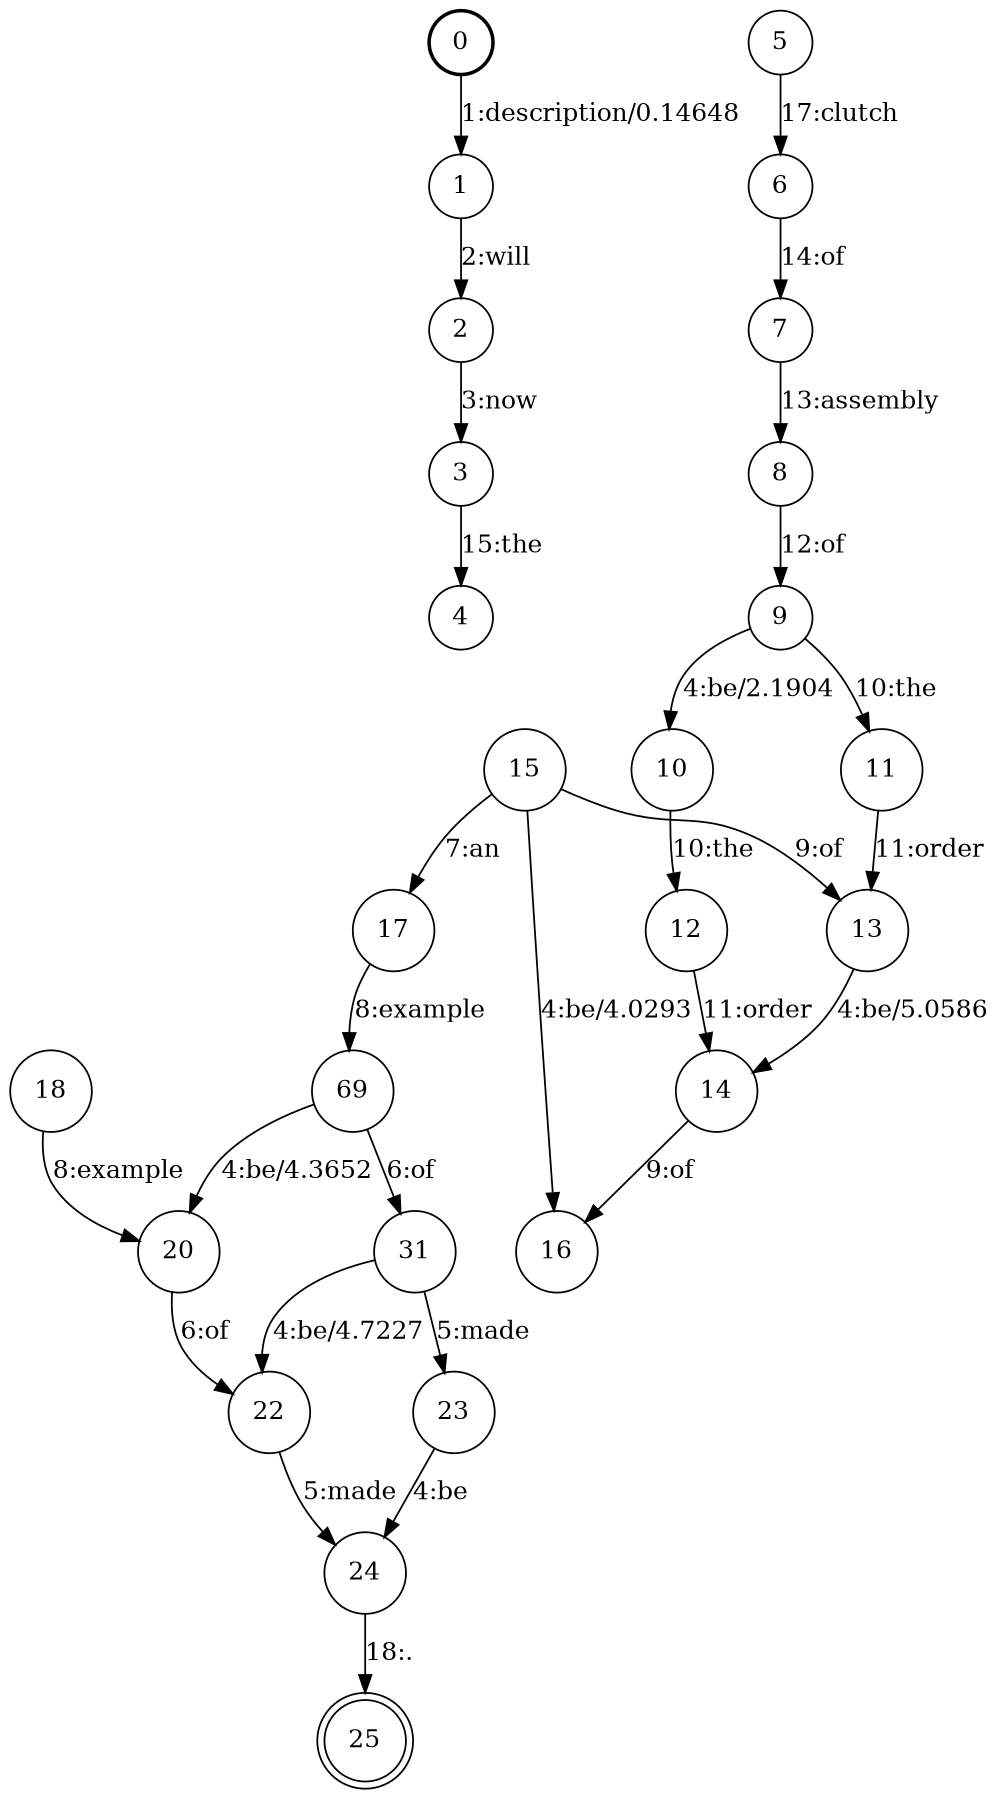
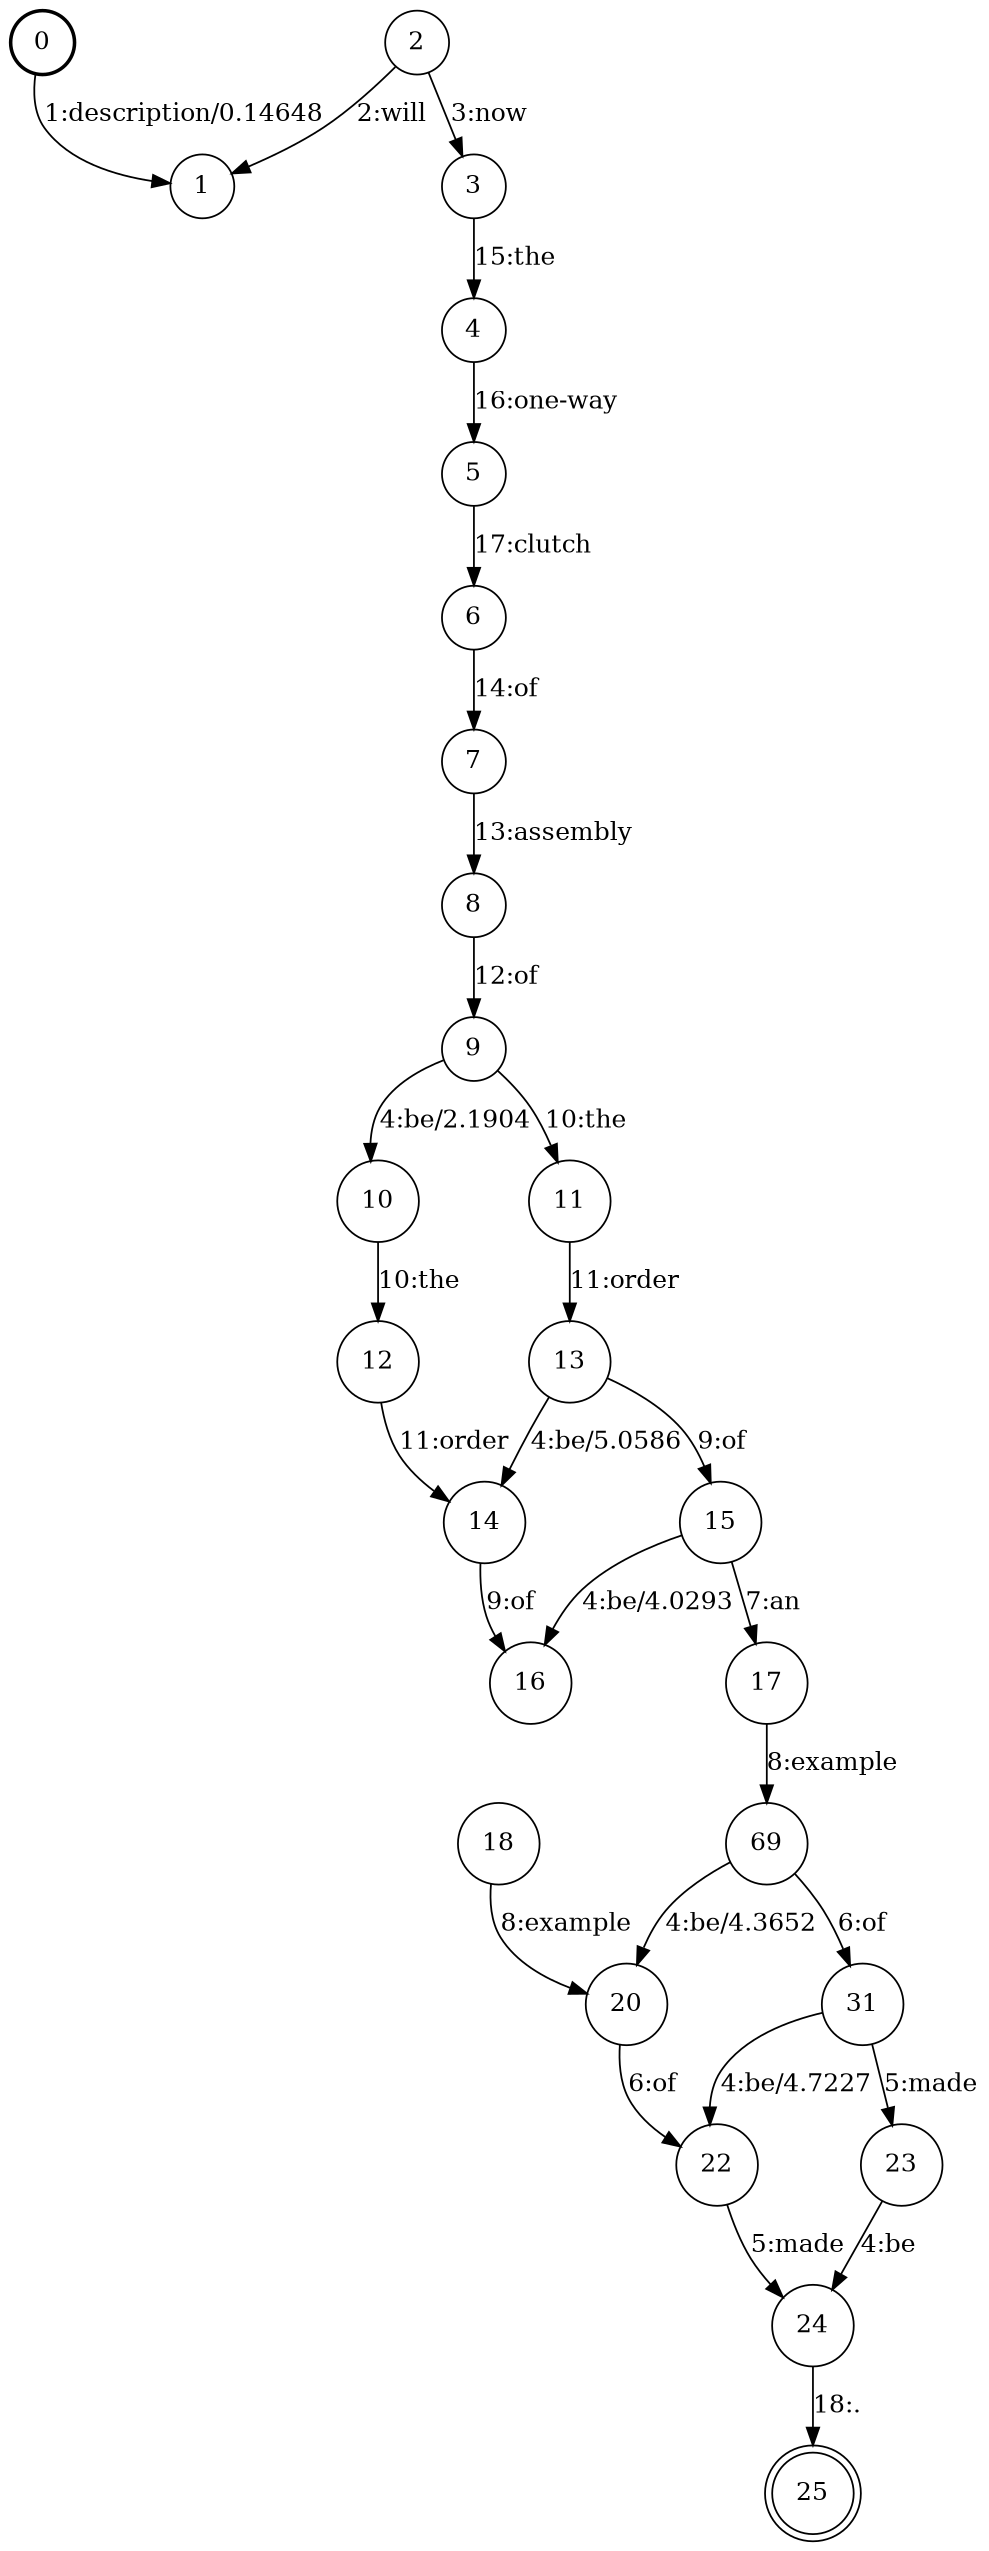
(461, 249) -> (327, 125)
none -> (474, 393)
(701, 822) -> (665, 1413)
